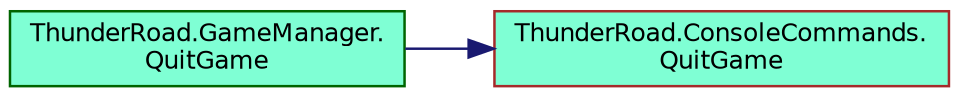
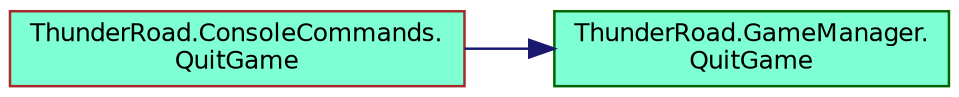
(437, 49) -> (497, 49)
